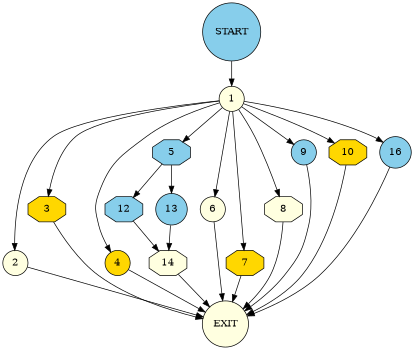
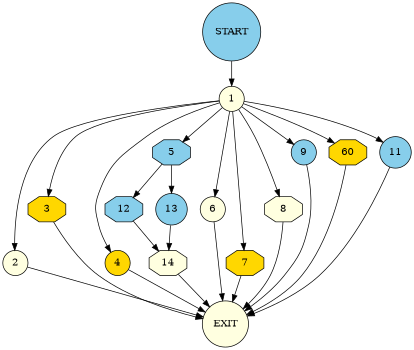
(348, 152) -> (348, 152)
(396, 152) -> (396, 152)
